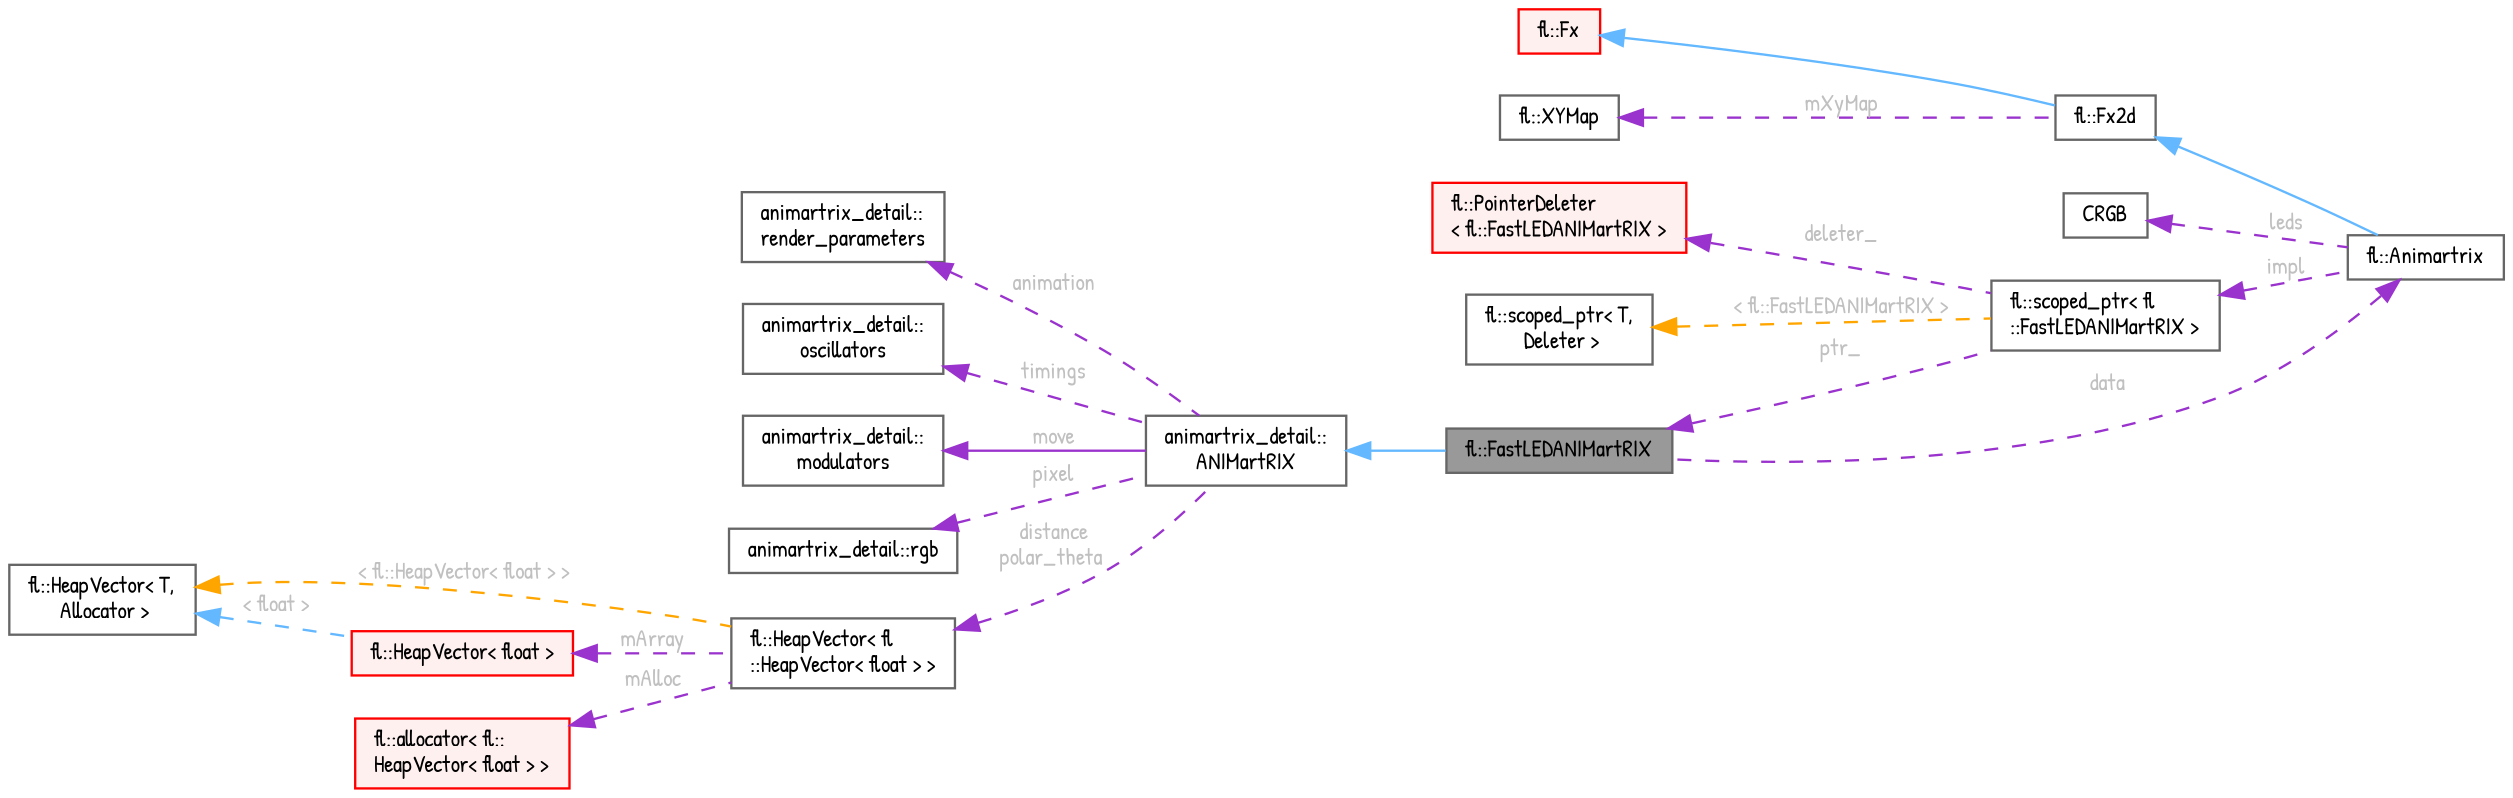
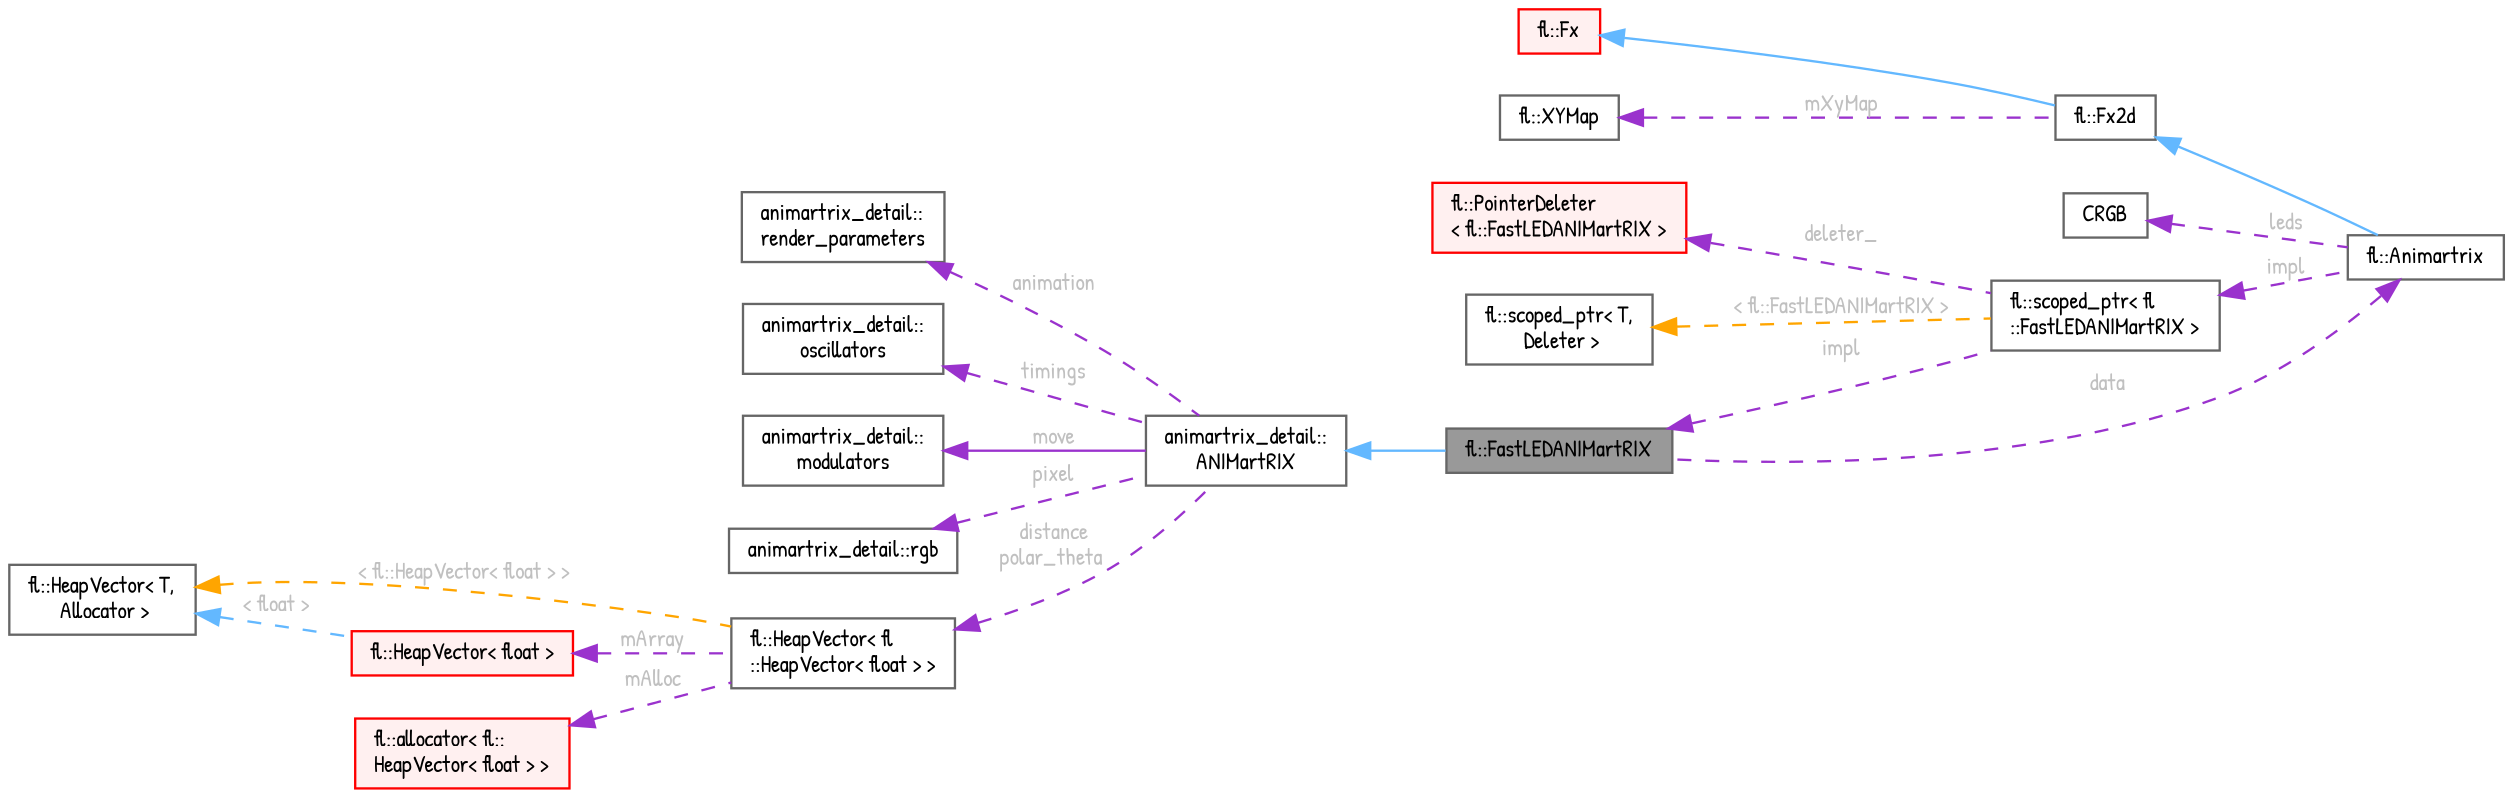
(1839, 349) -> (1839, 349)
